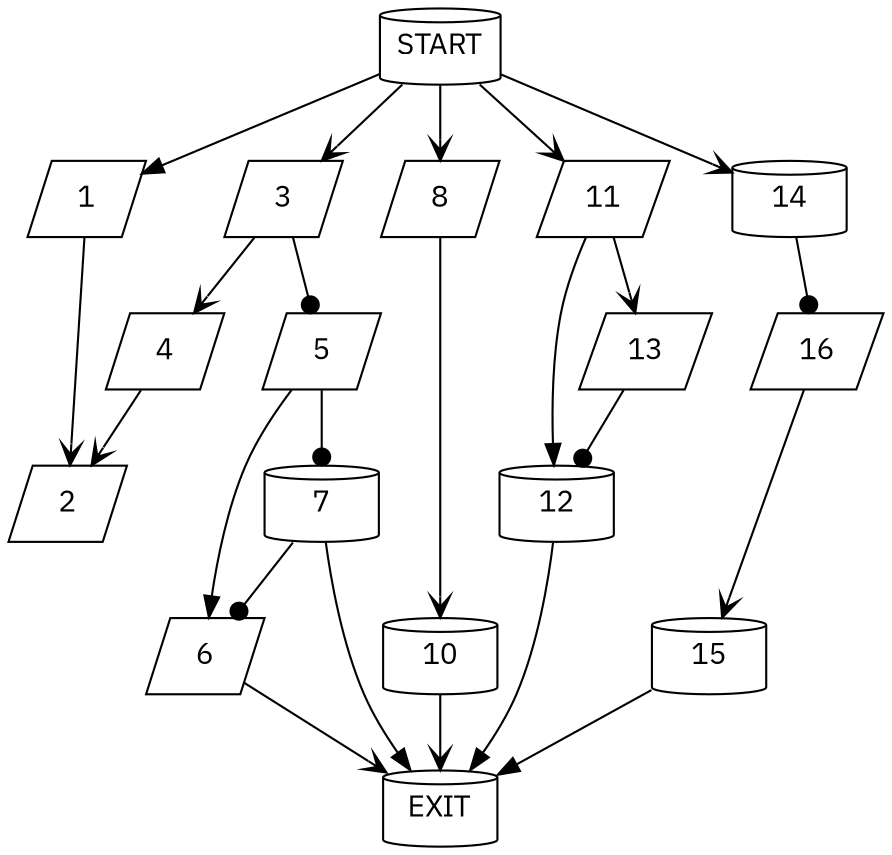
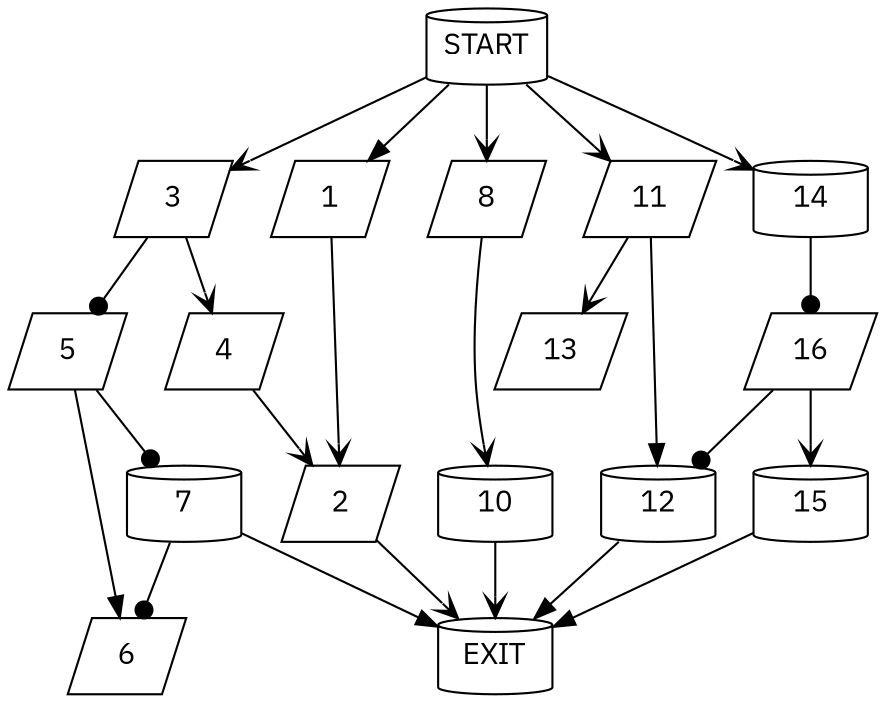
(605, 420) -> (740, 422)
(306, 722) -> (409, 572)
